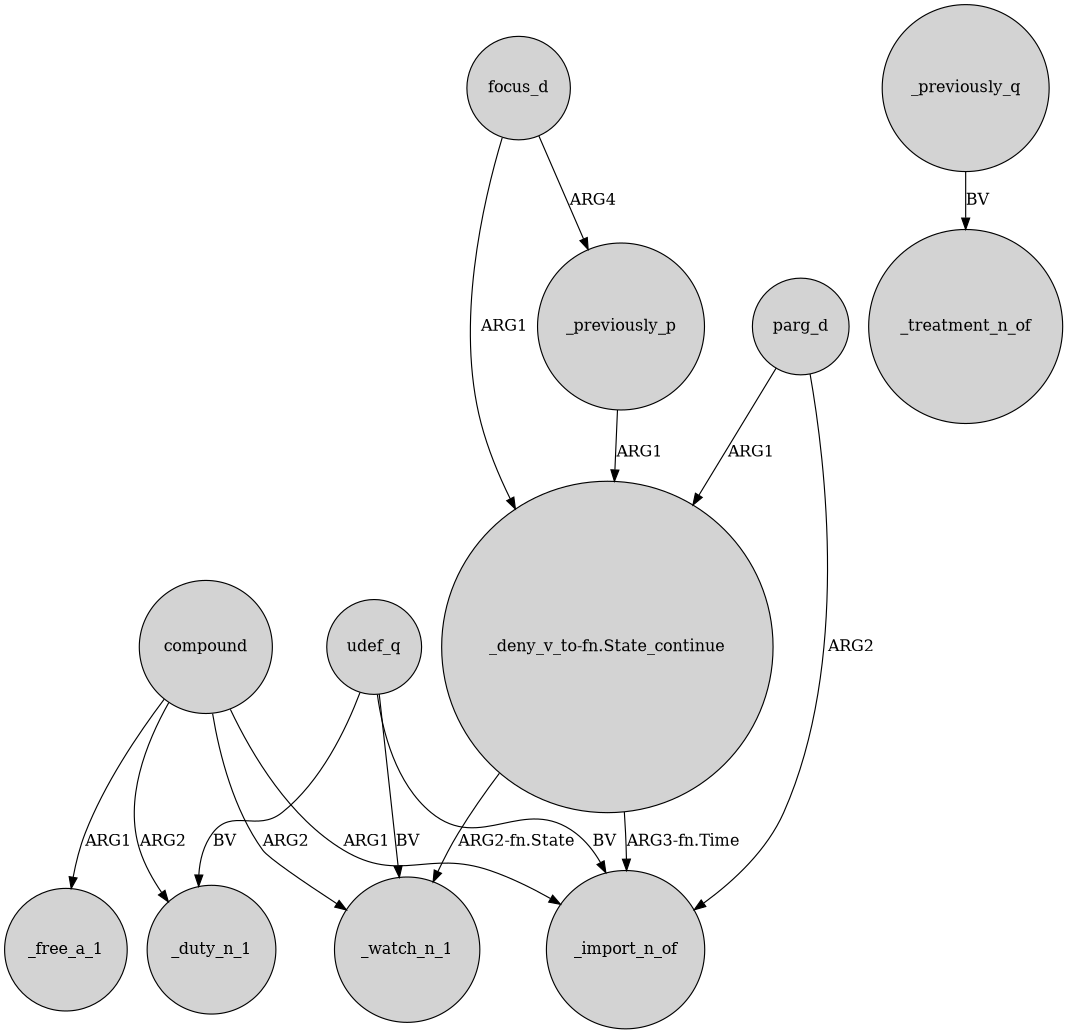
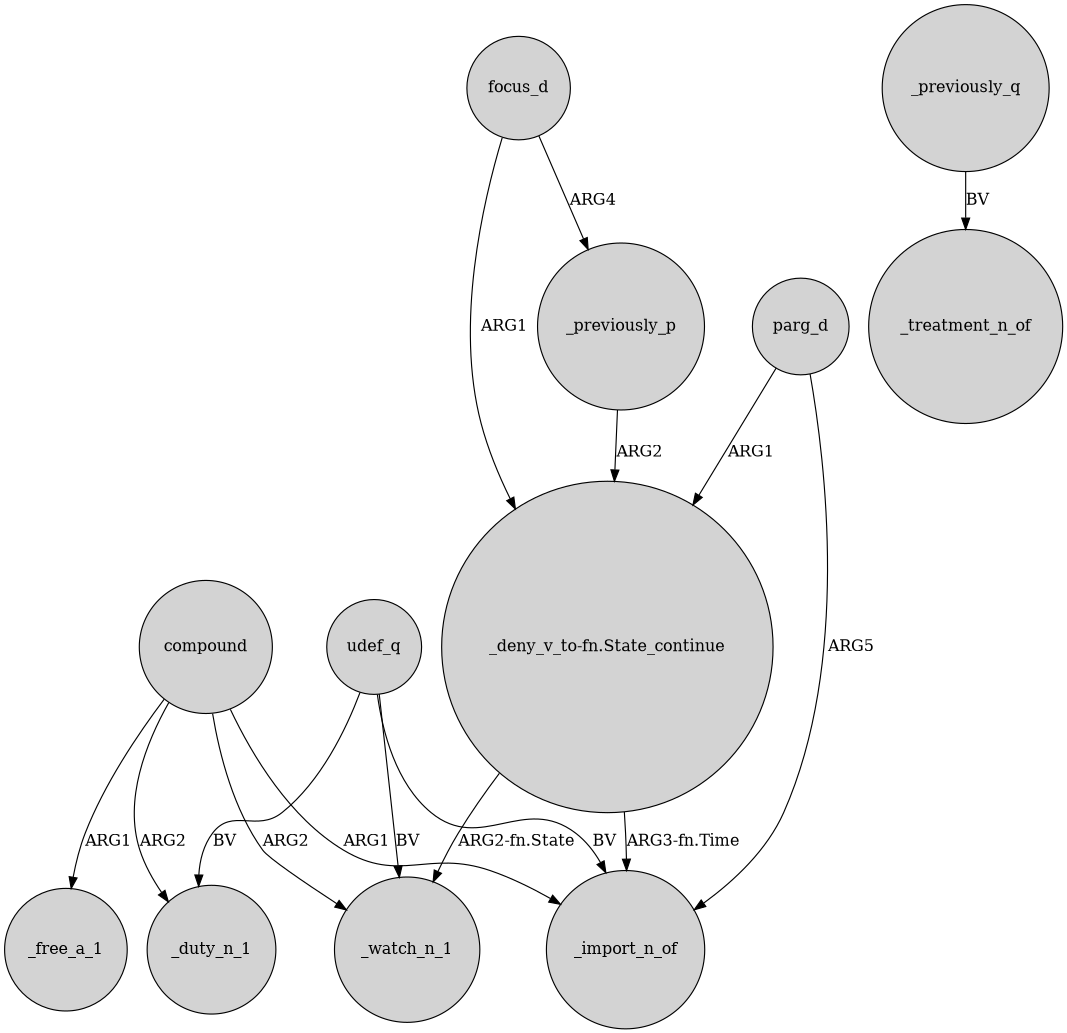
(640, 452) -> (640, 452)
(851, 647) -> (851, 647)
